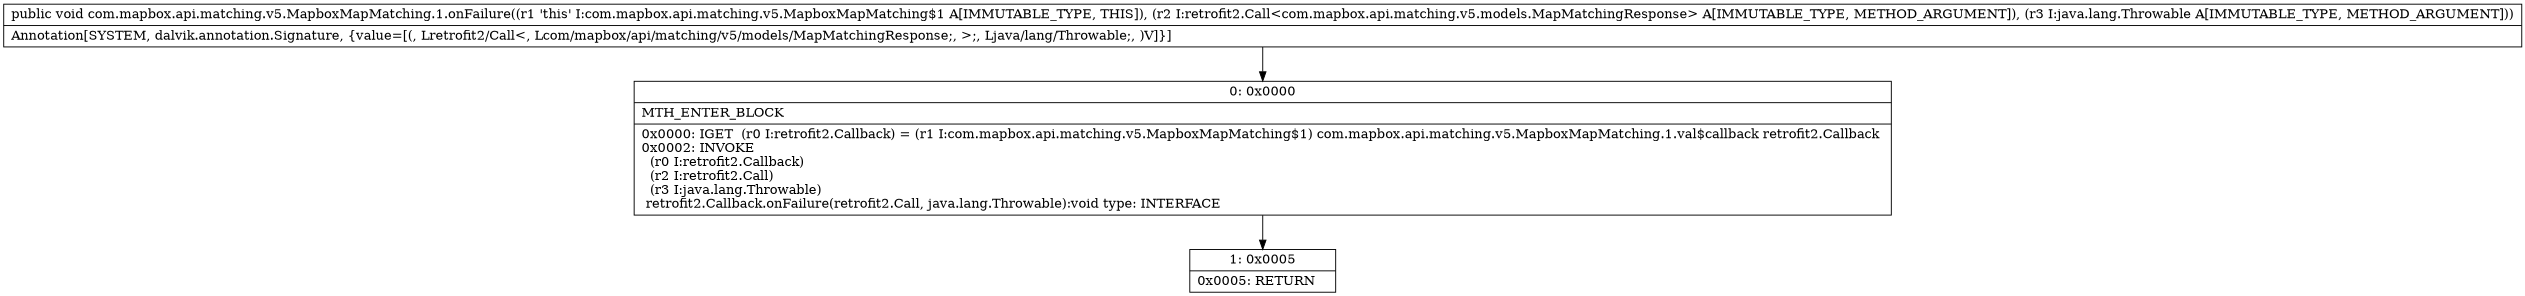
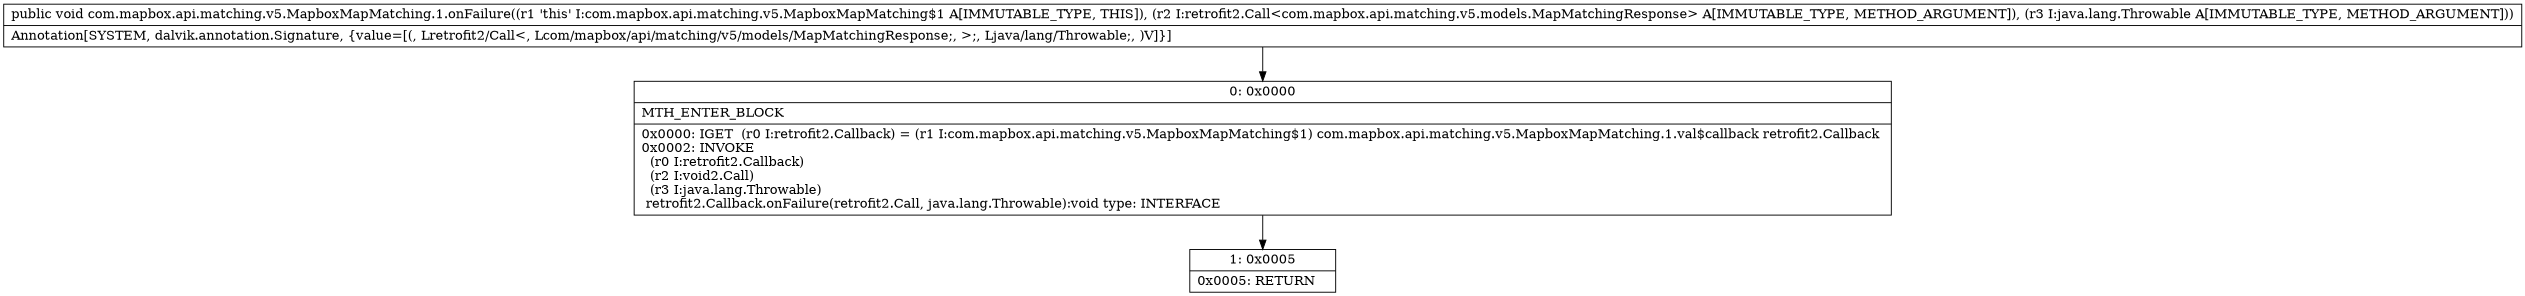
(708, 176) -> (698, 176)
